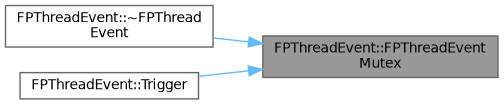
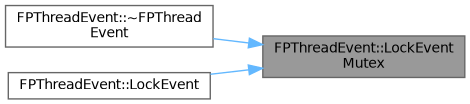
(380, 57) -> (364, 57)
(109, 86) -> (109, 86)
